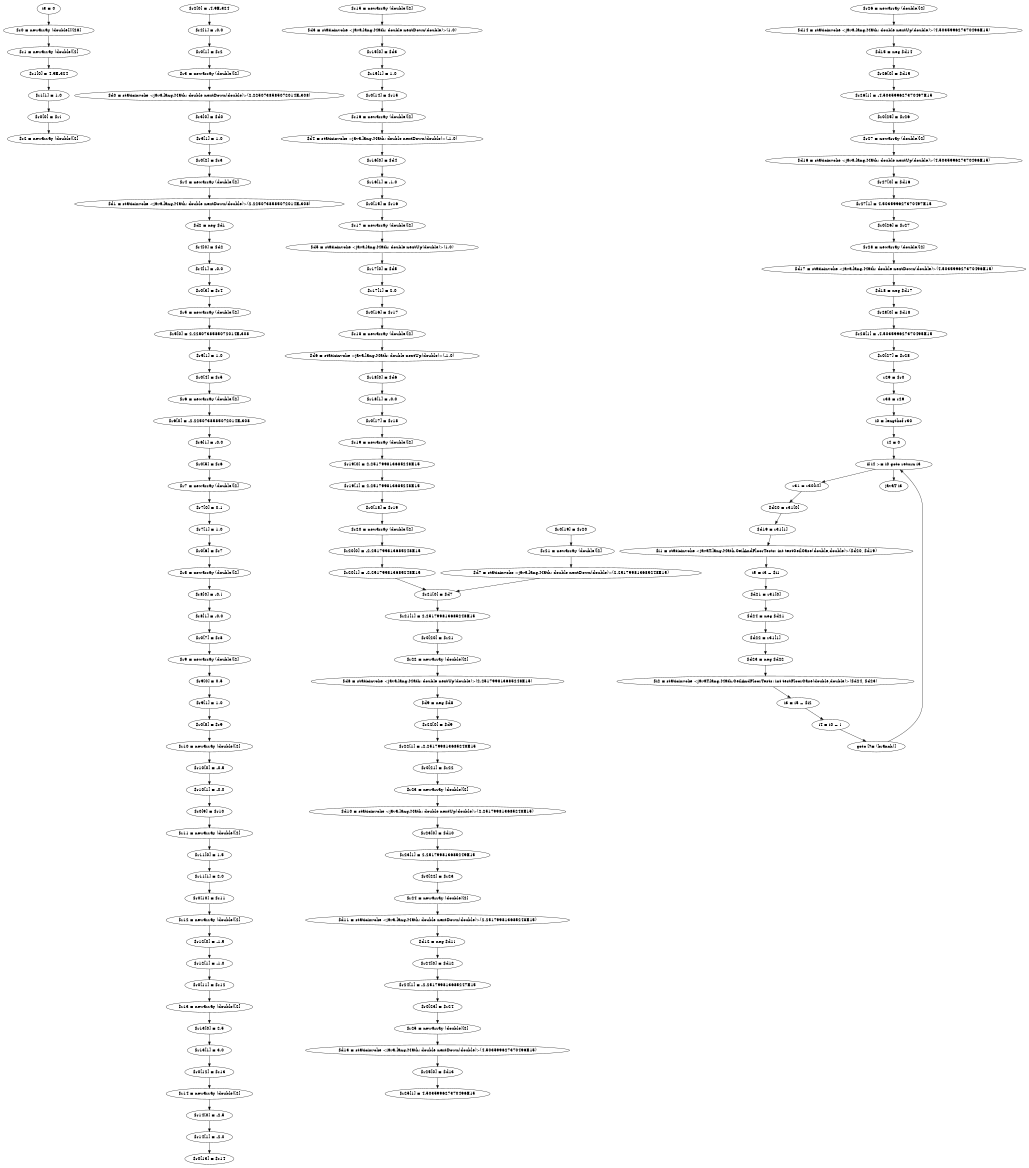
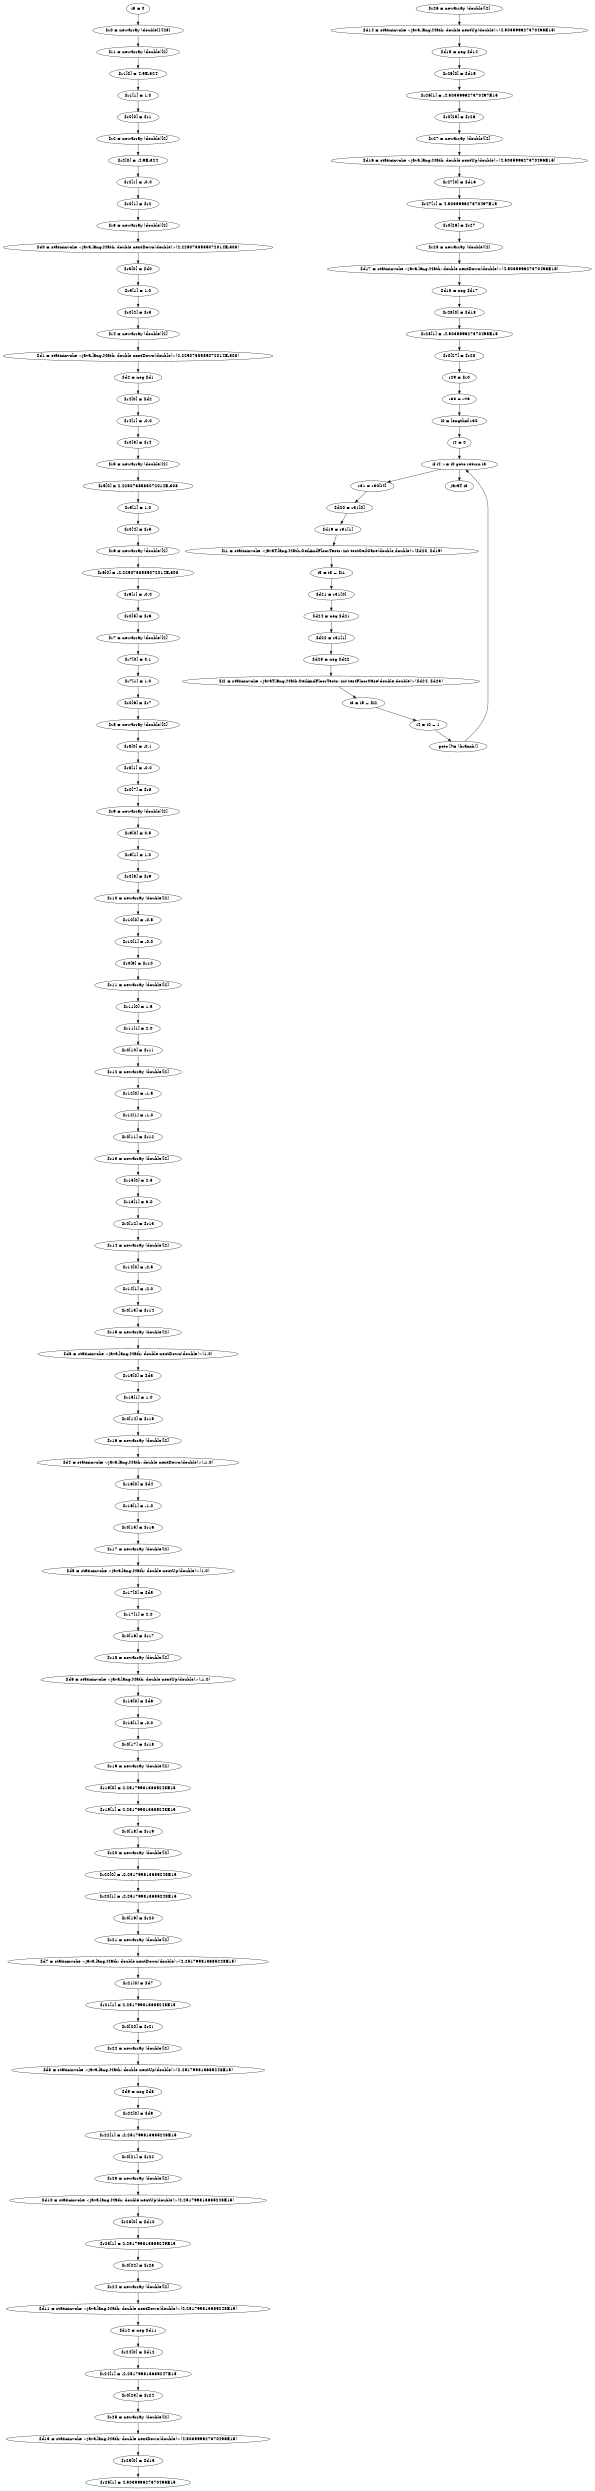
none -> (138, 148)
(409, 584) -> (138, 1906)
none -> (138, 1320)
